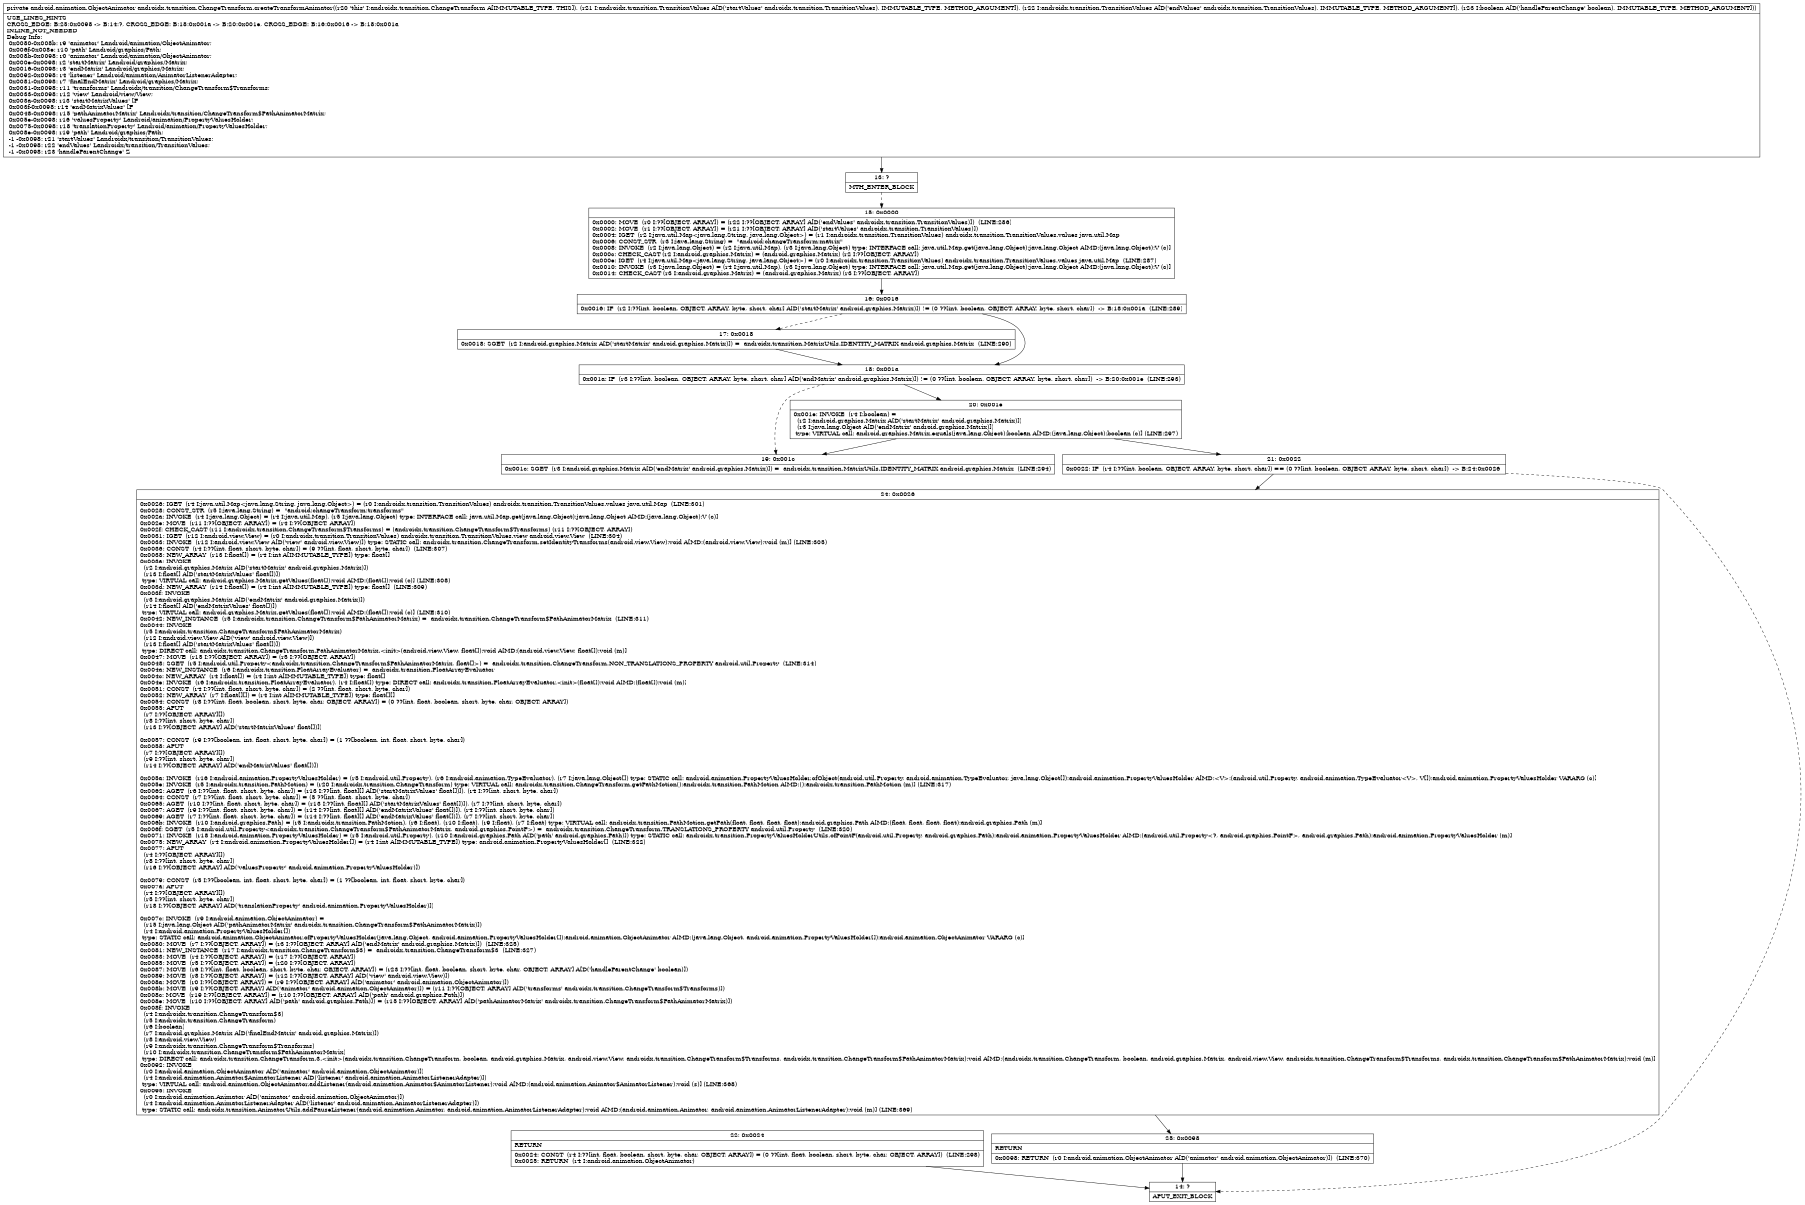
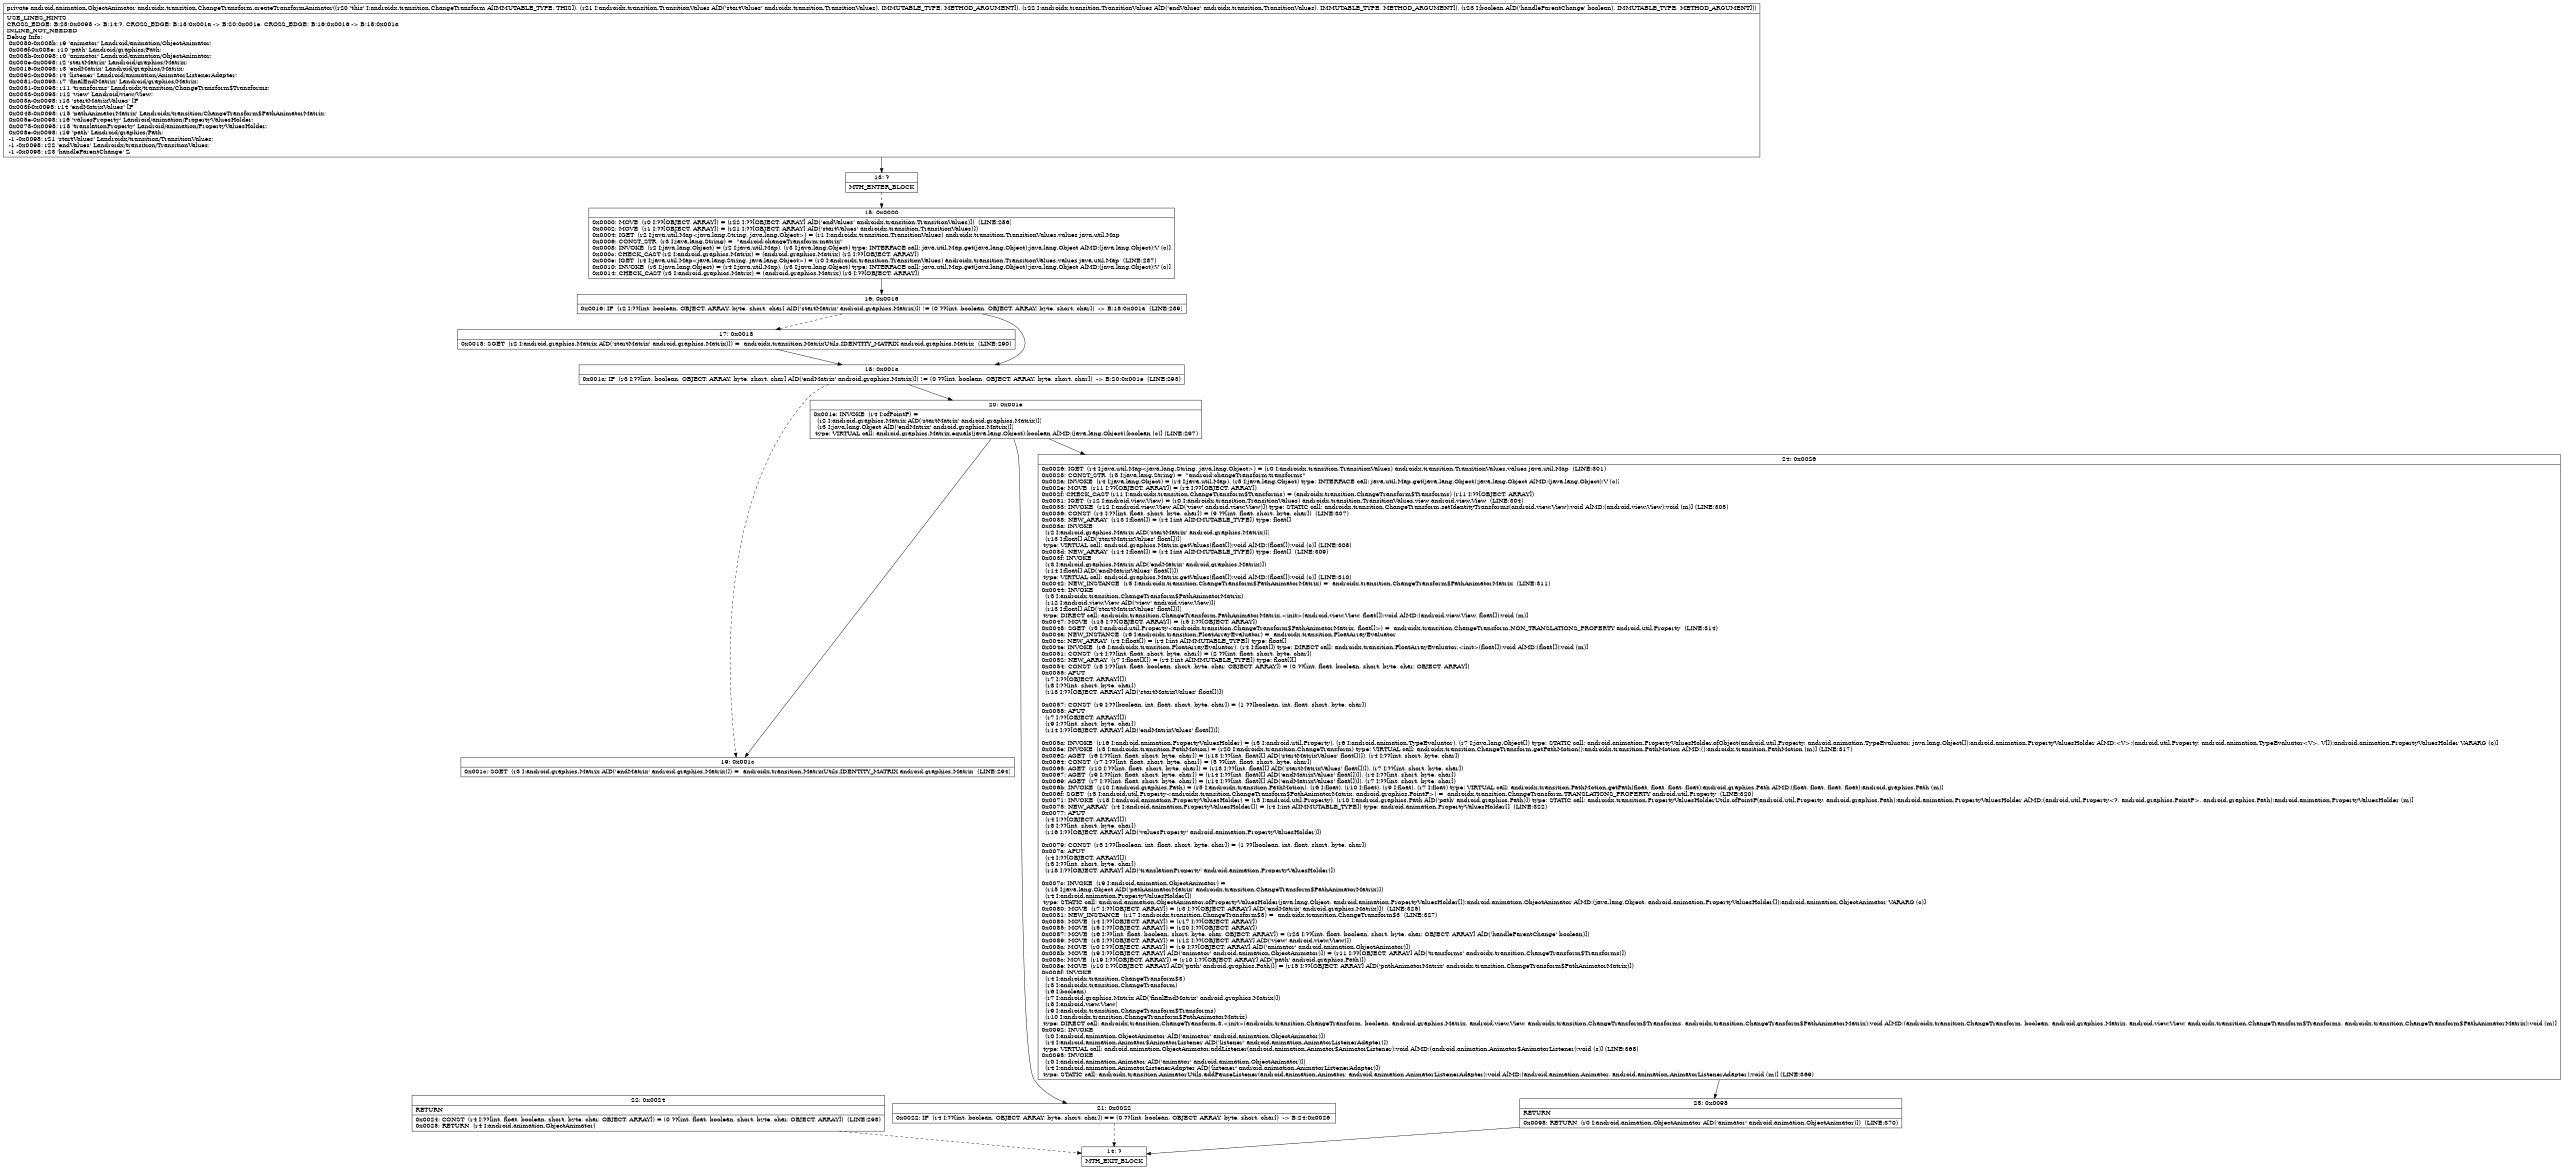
(846, 415) -> (867, 415)
(1266, 481) -> (1065, 446)
(1035, 1177) -> (958, 1142)
(1183, 1197) -> (1114, 1161)
